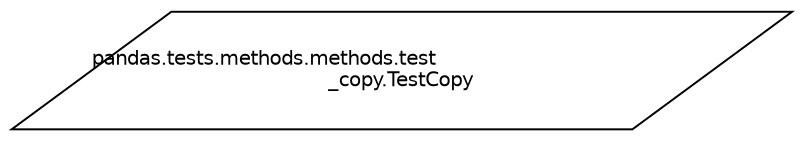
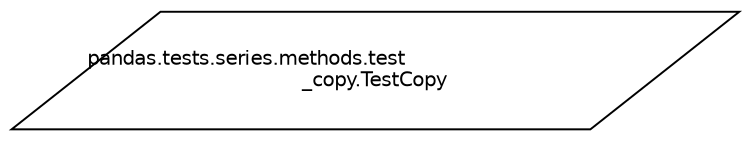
(402, 71) -> (375, 71)
